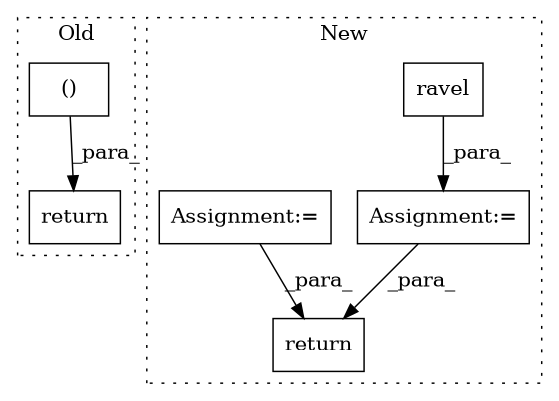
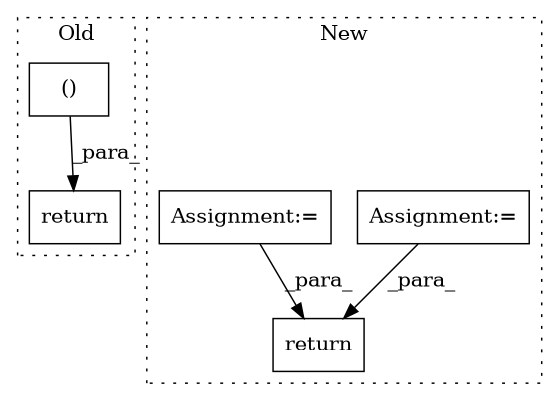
(443, 90) -> none
